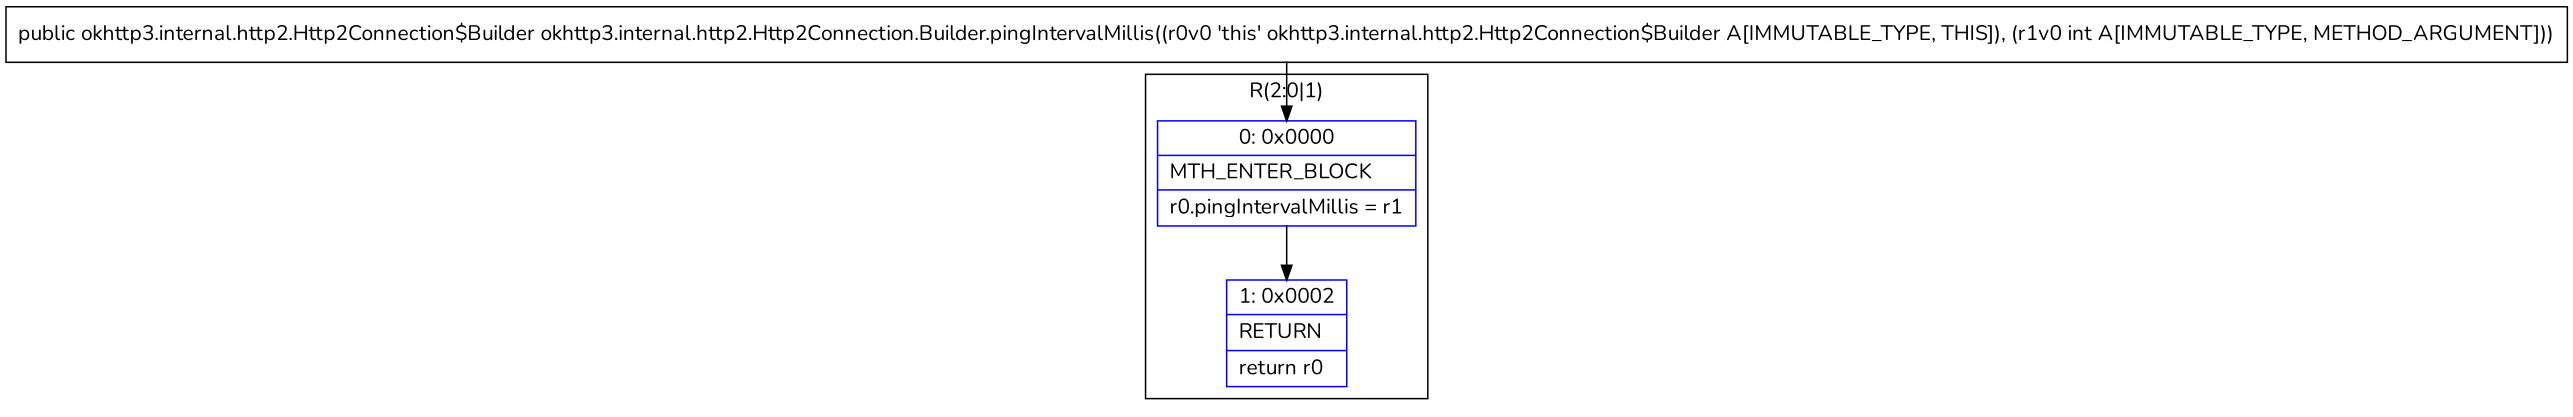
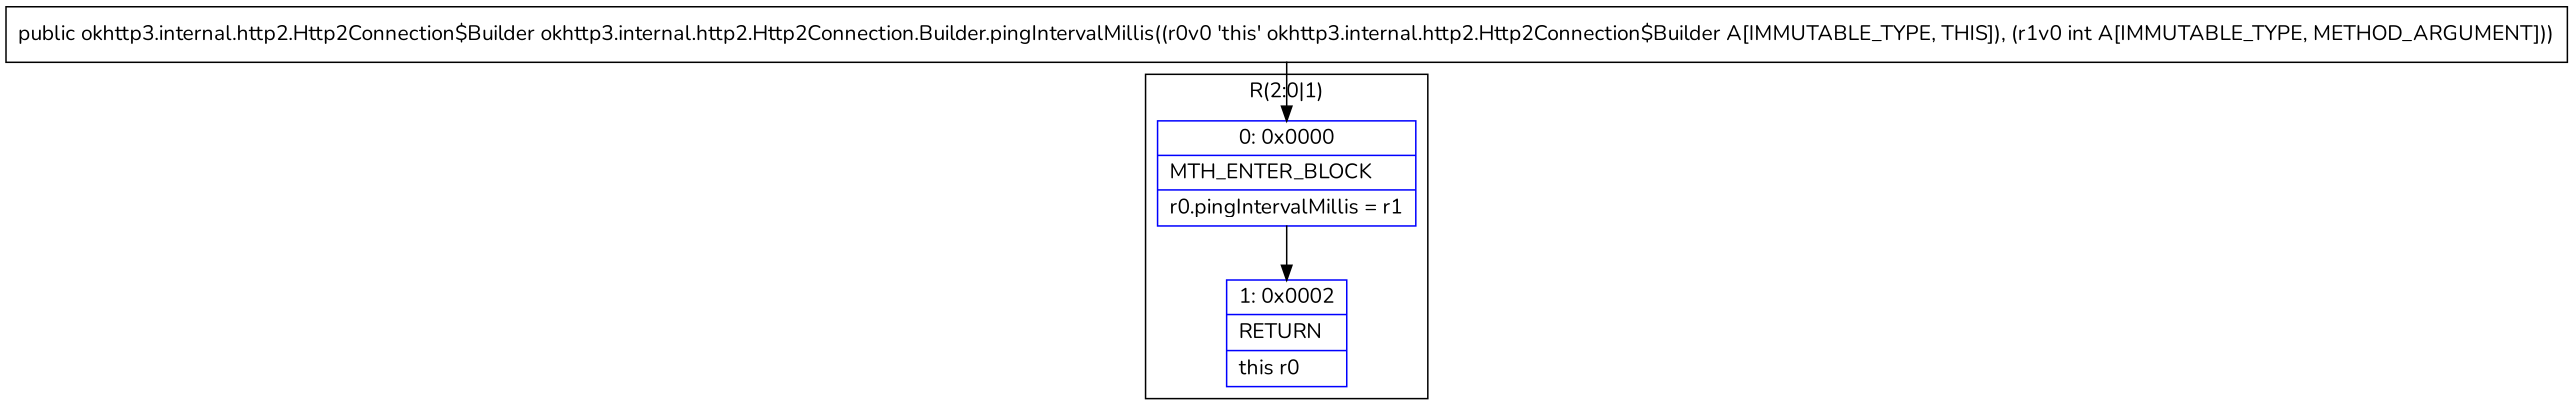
(1281, 368) -> (1269, 368)
